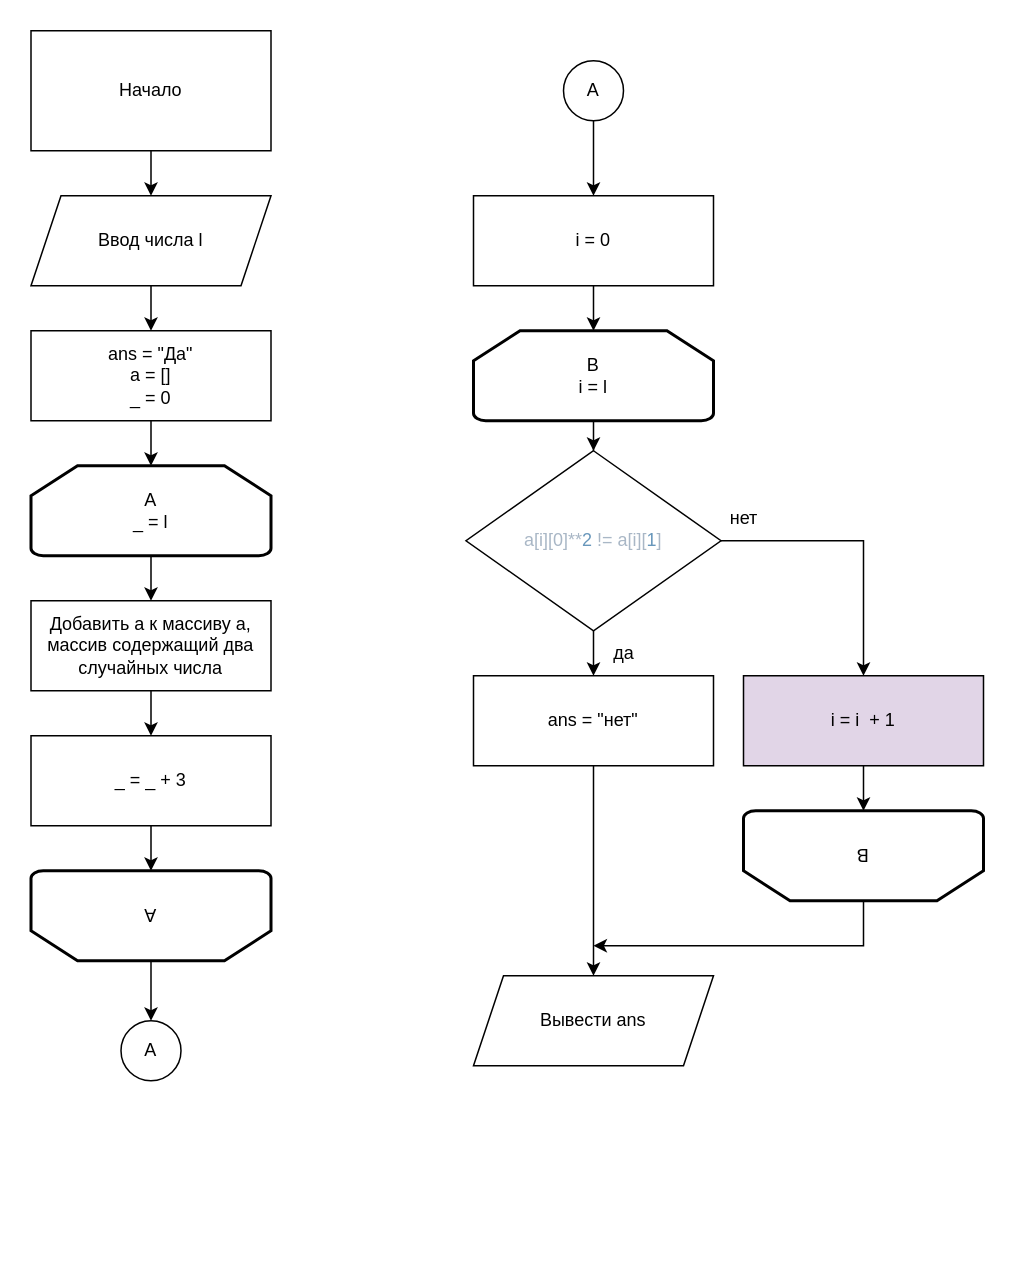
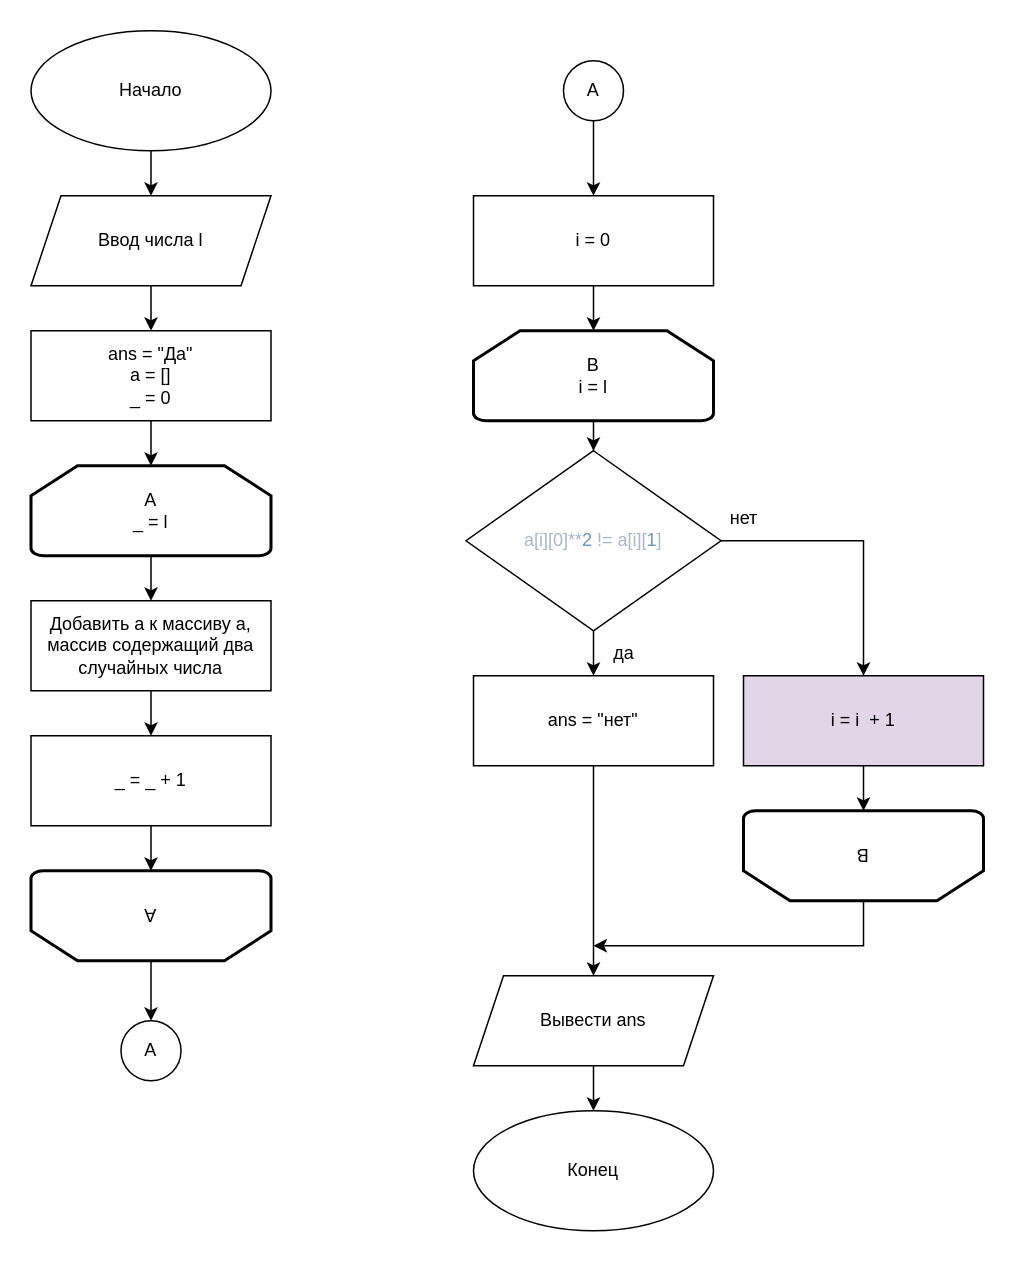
(151, 91) -> (151, 91)
(151, 781) -> (151, 781)
none -> (593, 1094)
none -> (593, 1171)
